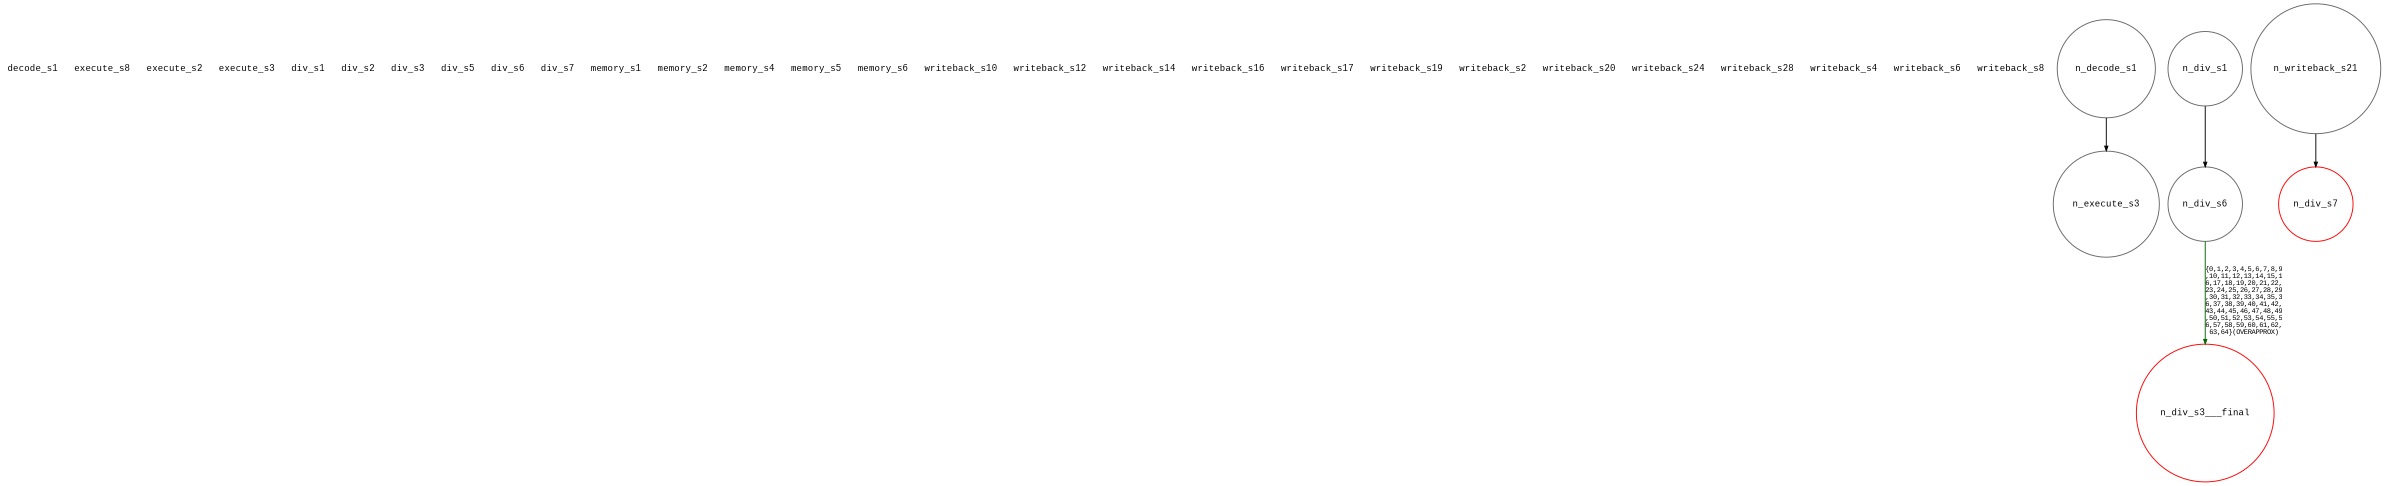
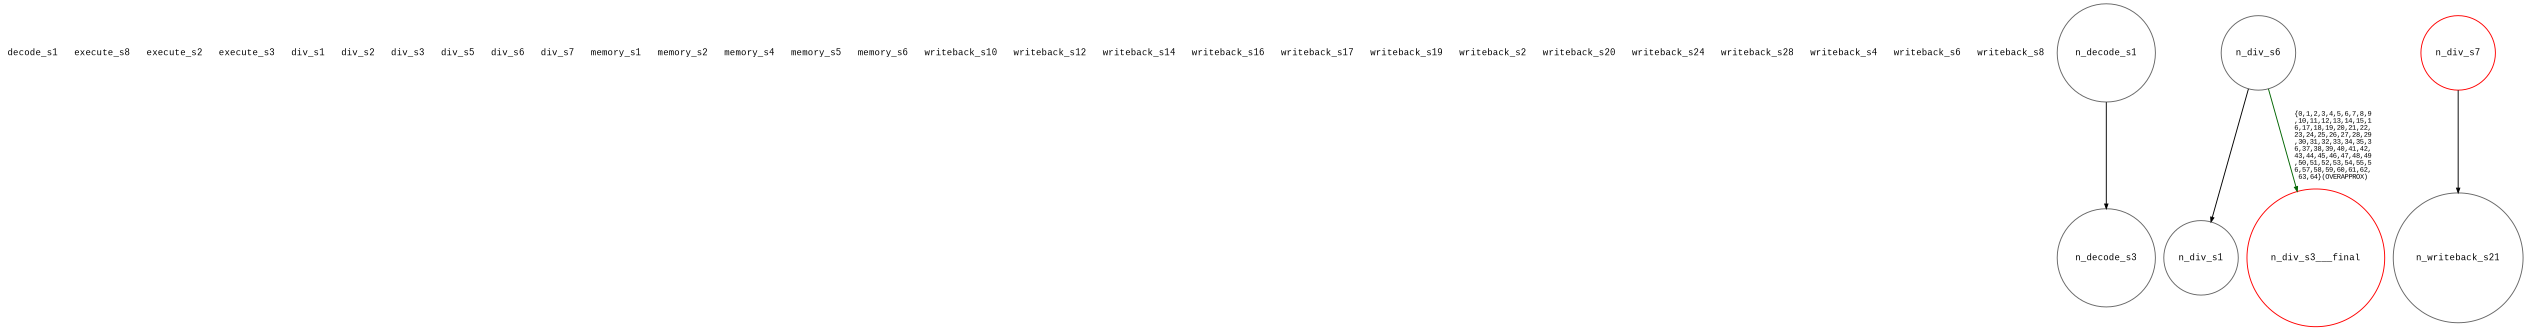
(2205, 134) -> (2230, 153)
(2316, 148) -> (2458, 139)
(2106, 204) -> (2106, 258)
